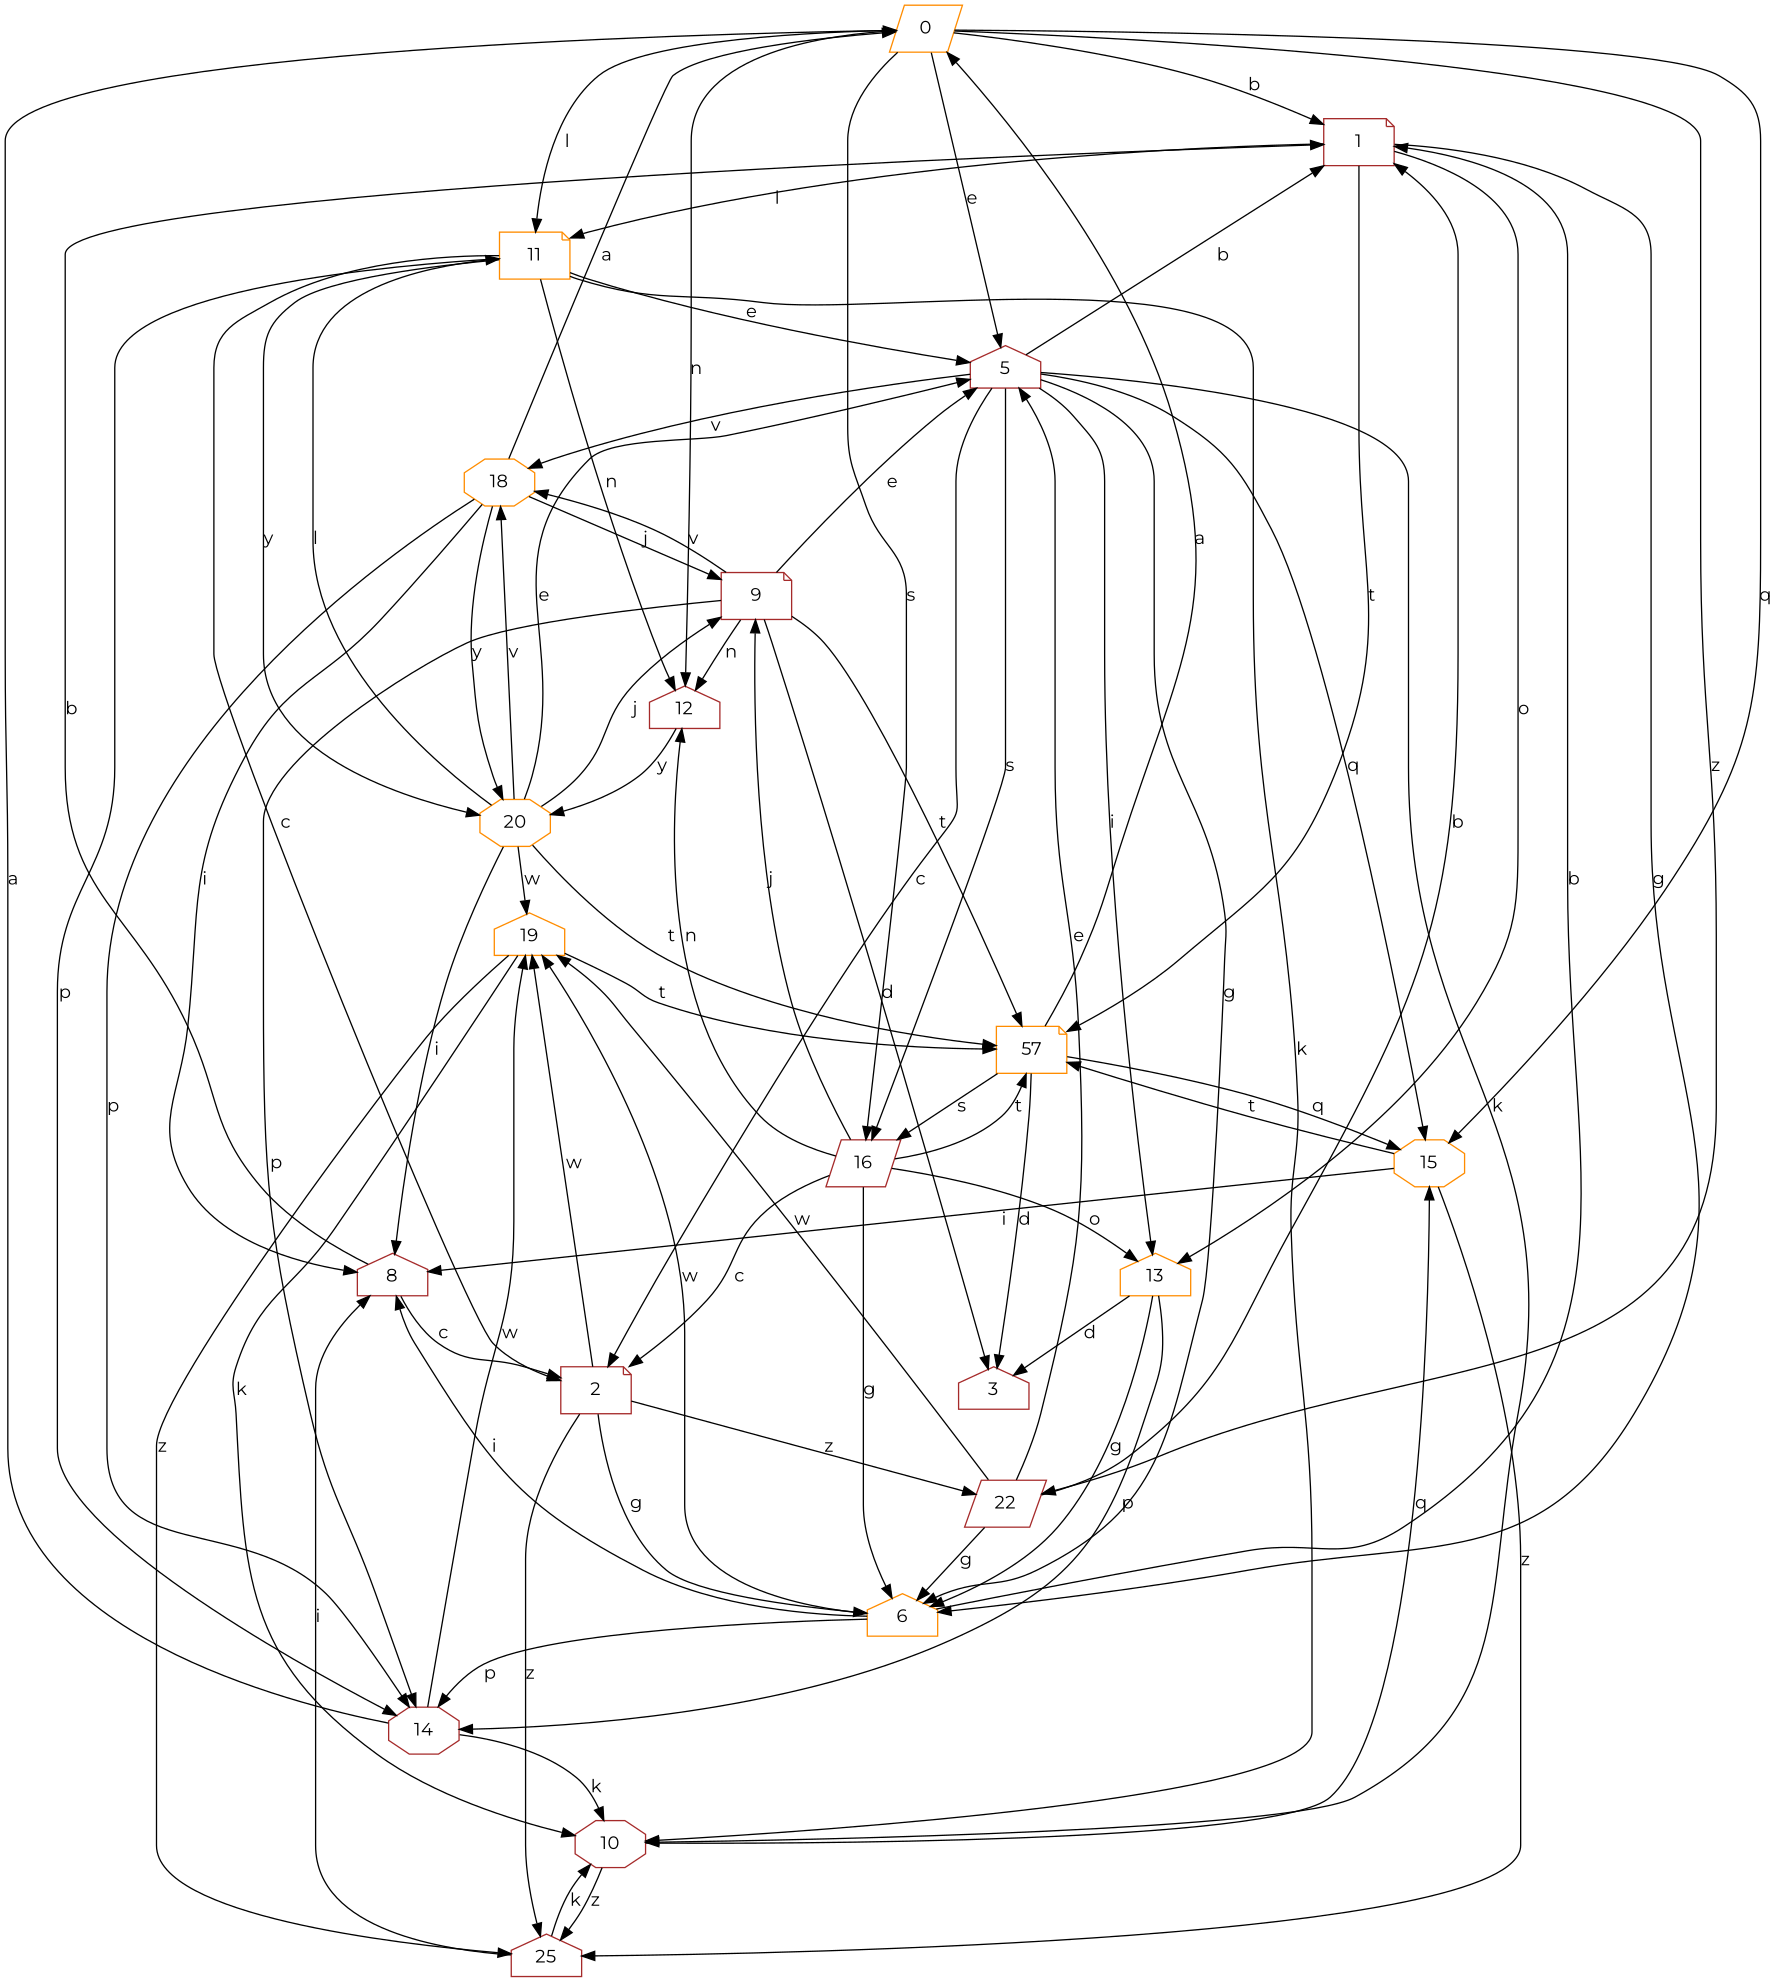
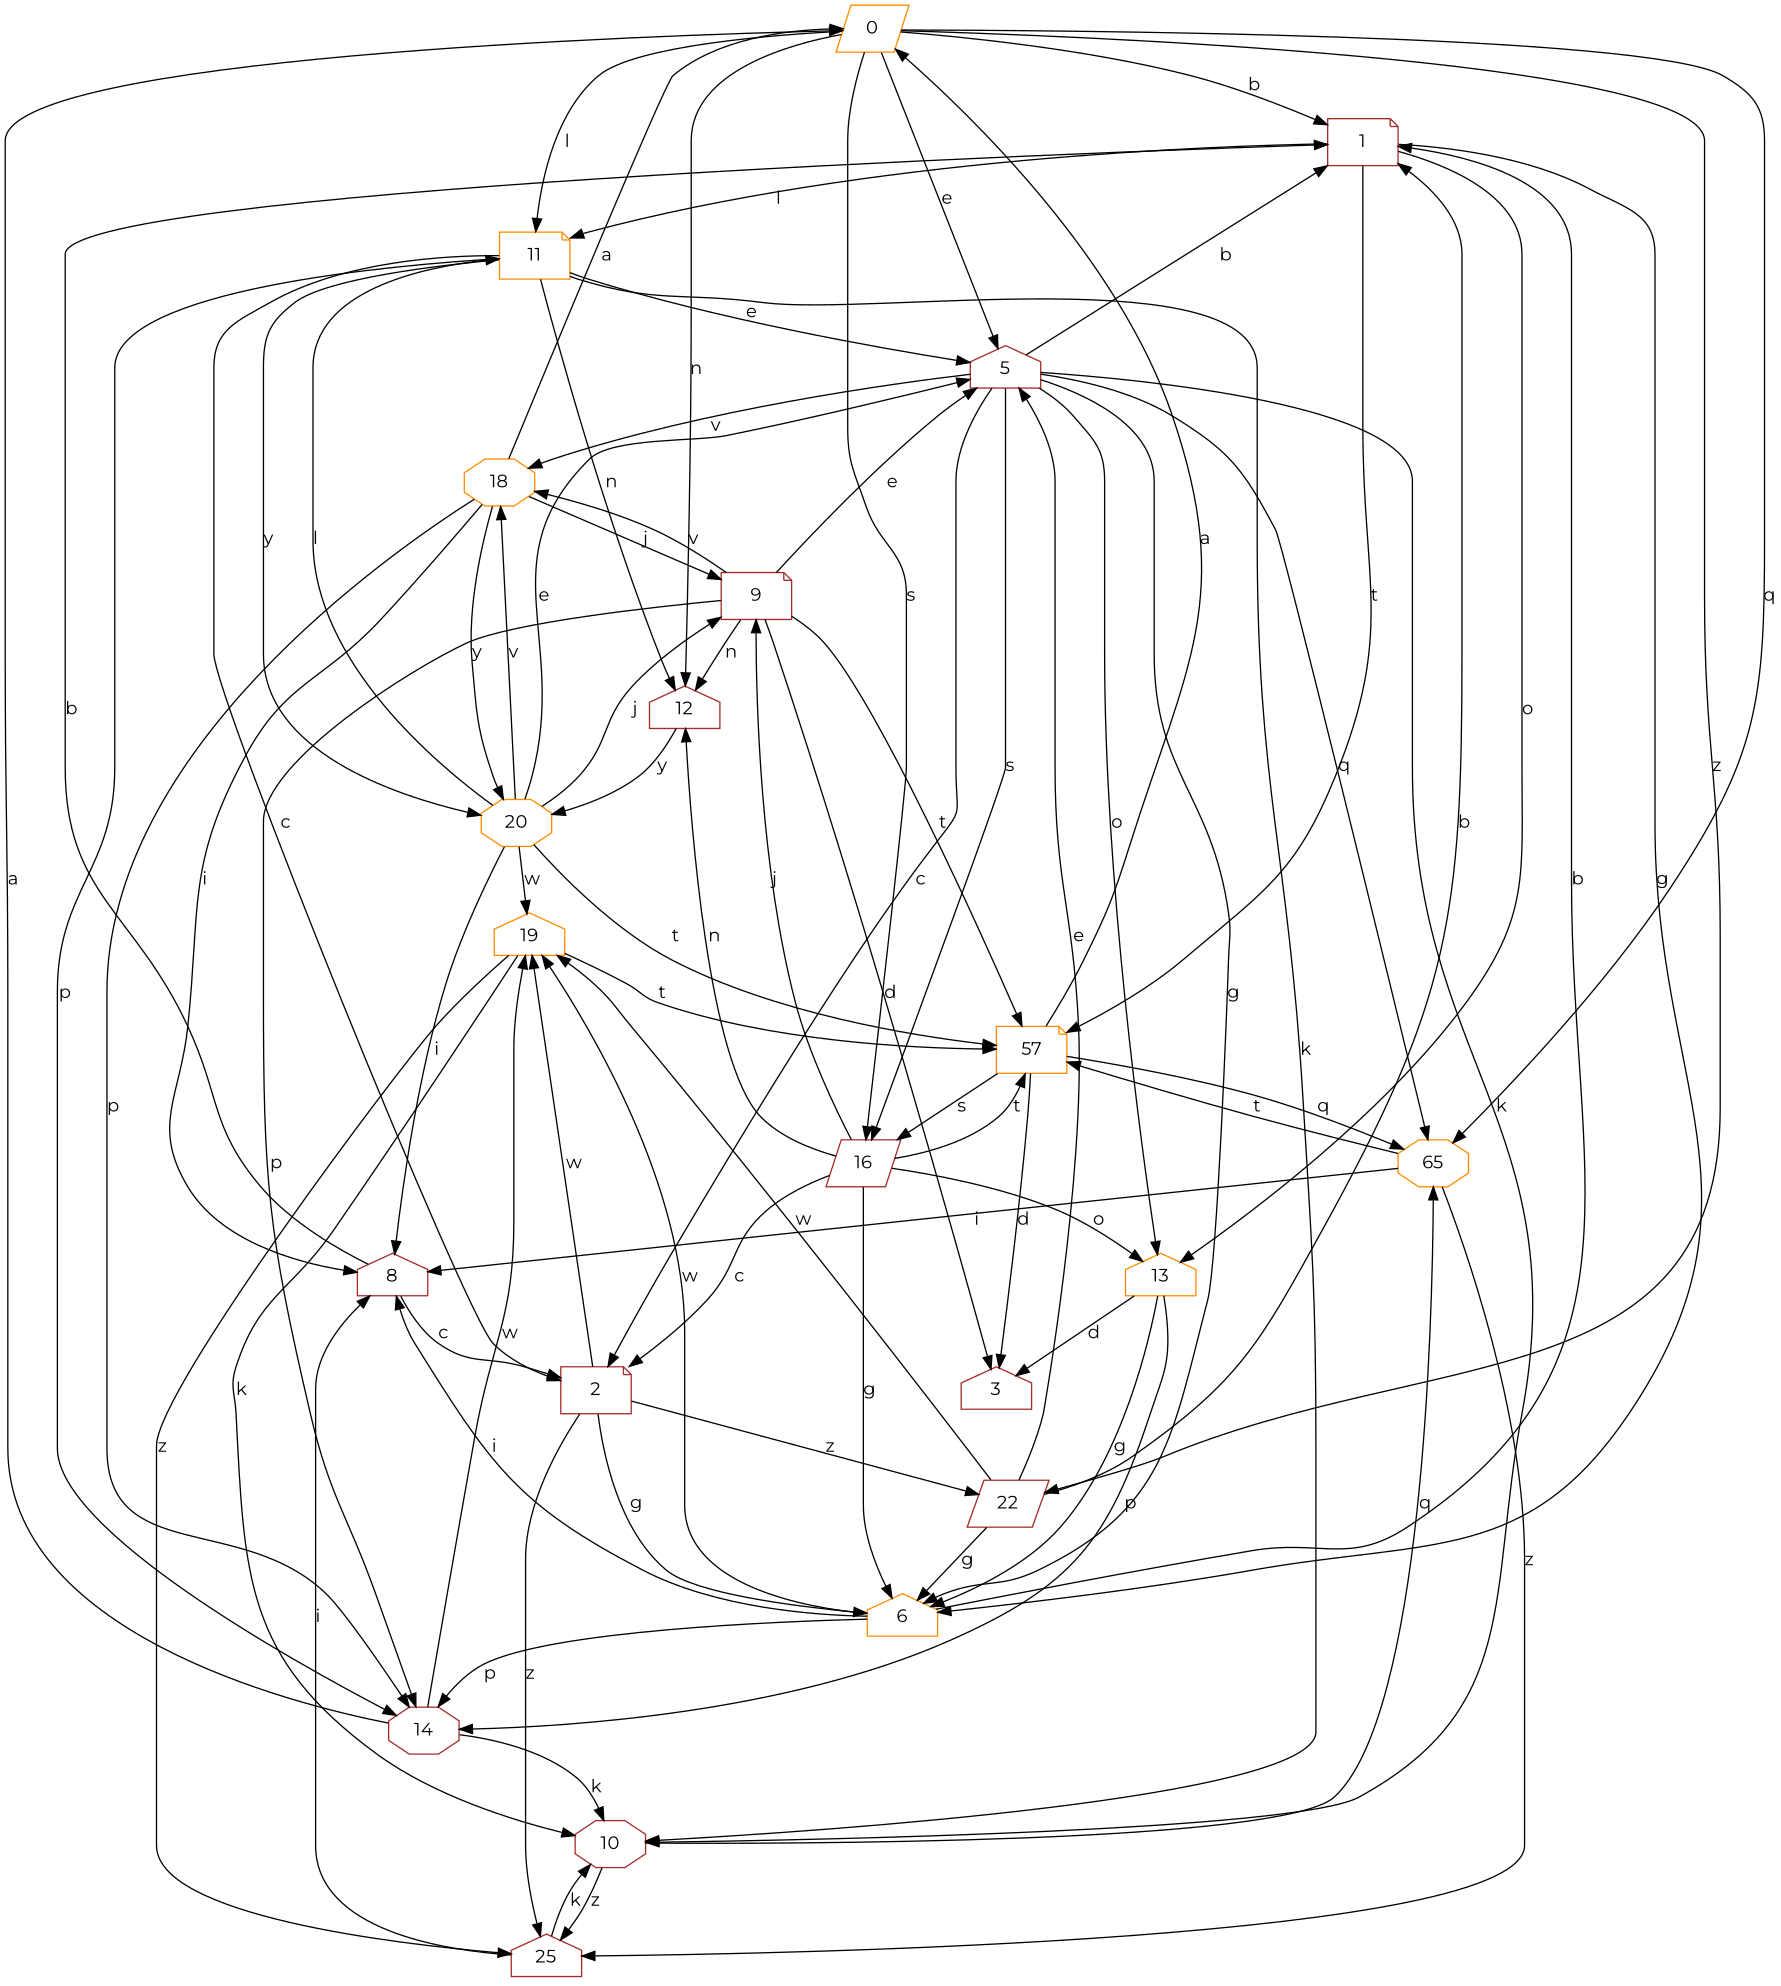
(1112, 823) -> (1118, 823)
(1429, 1163) -> (1433, 1163)
